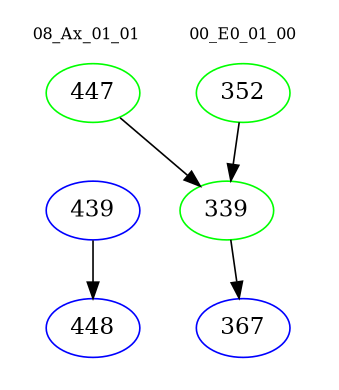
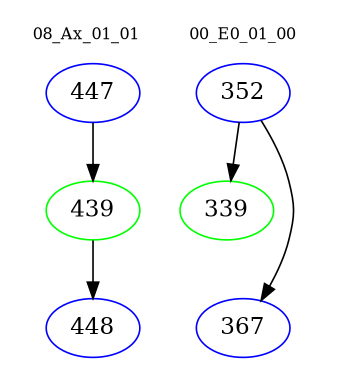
(93, 93) -> (93, 93)
(243, 93) -> (243, 93)
(142, 136) -> (93, 144)
(93, 211) -> (93, 211)
(234, 261) -> (293, 202)
